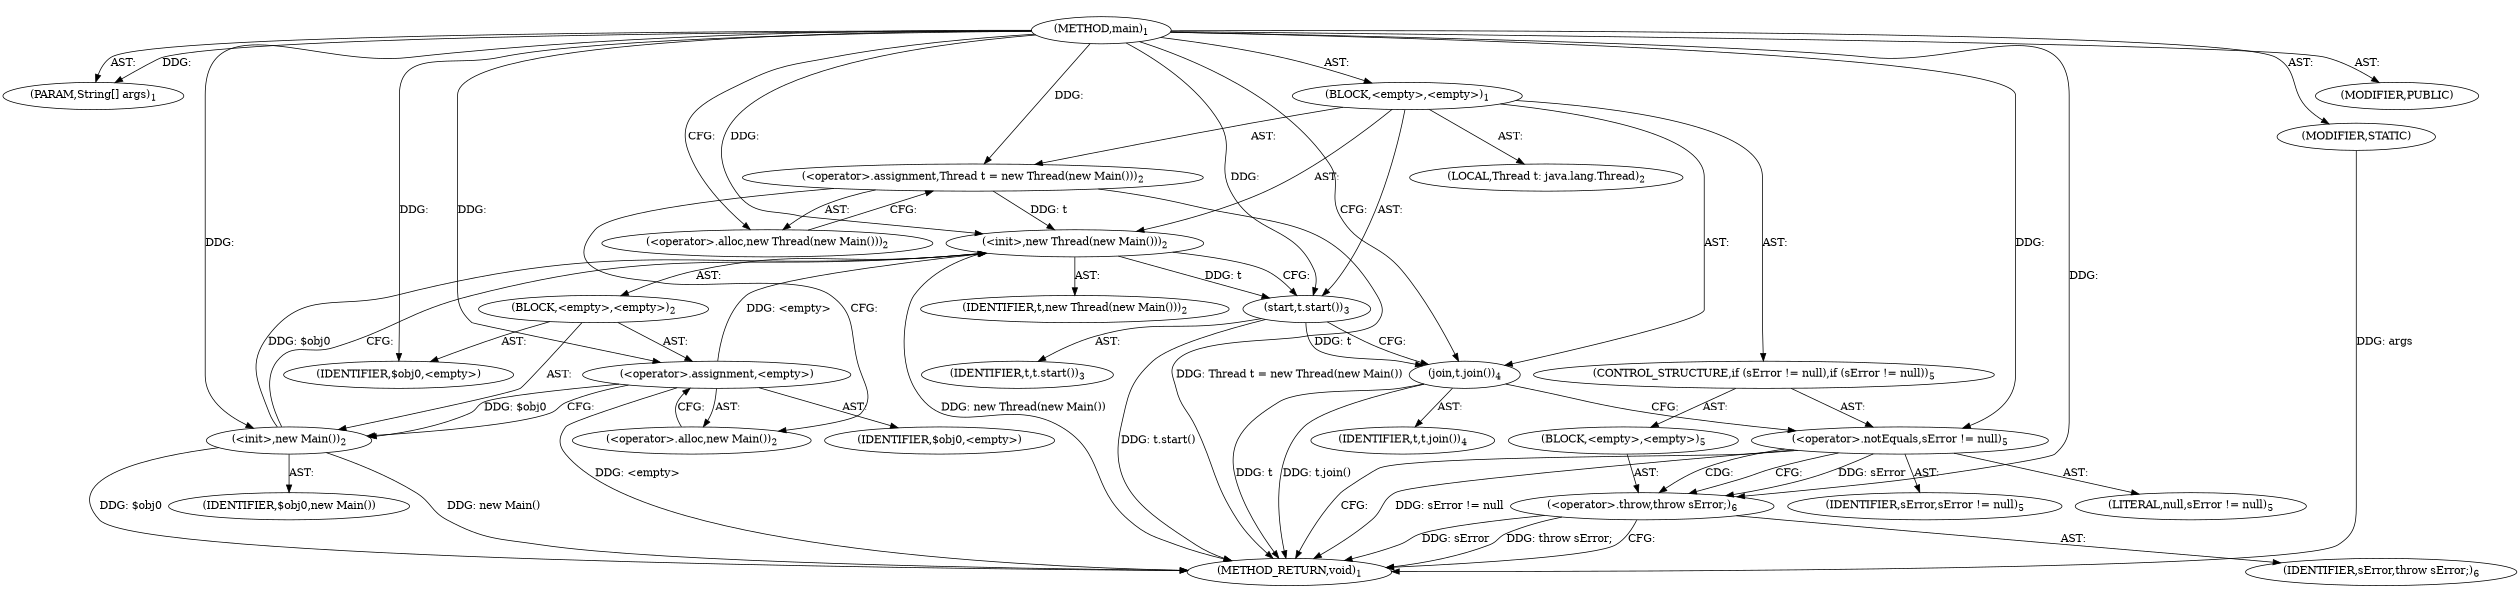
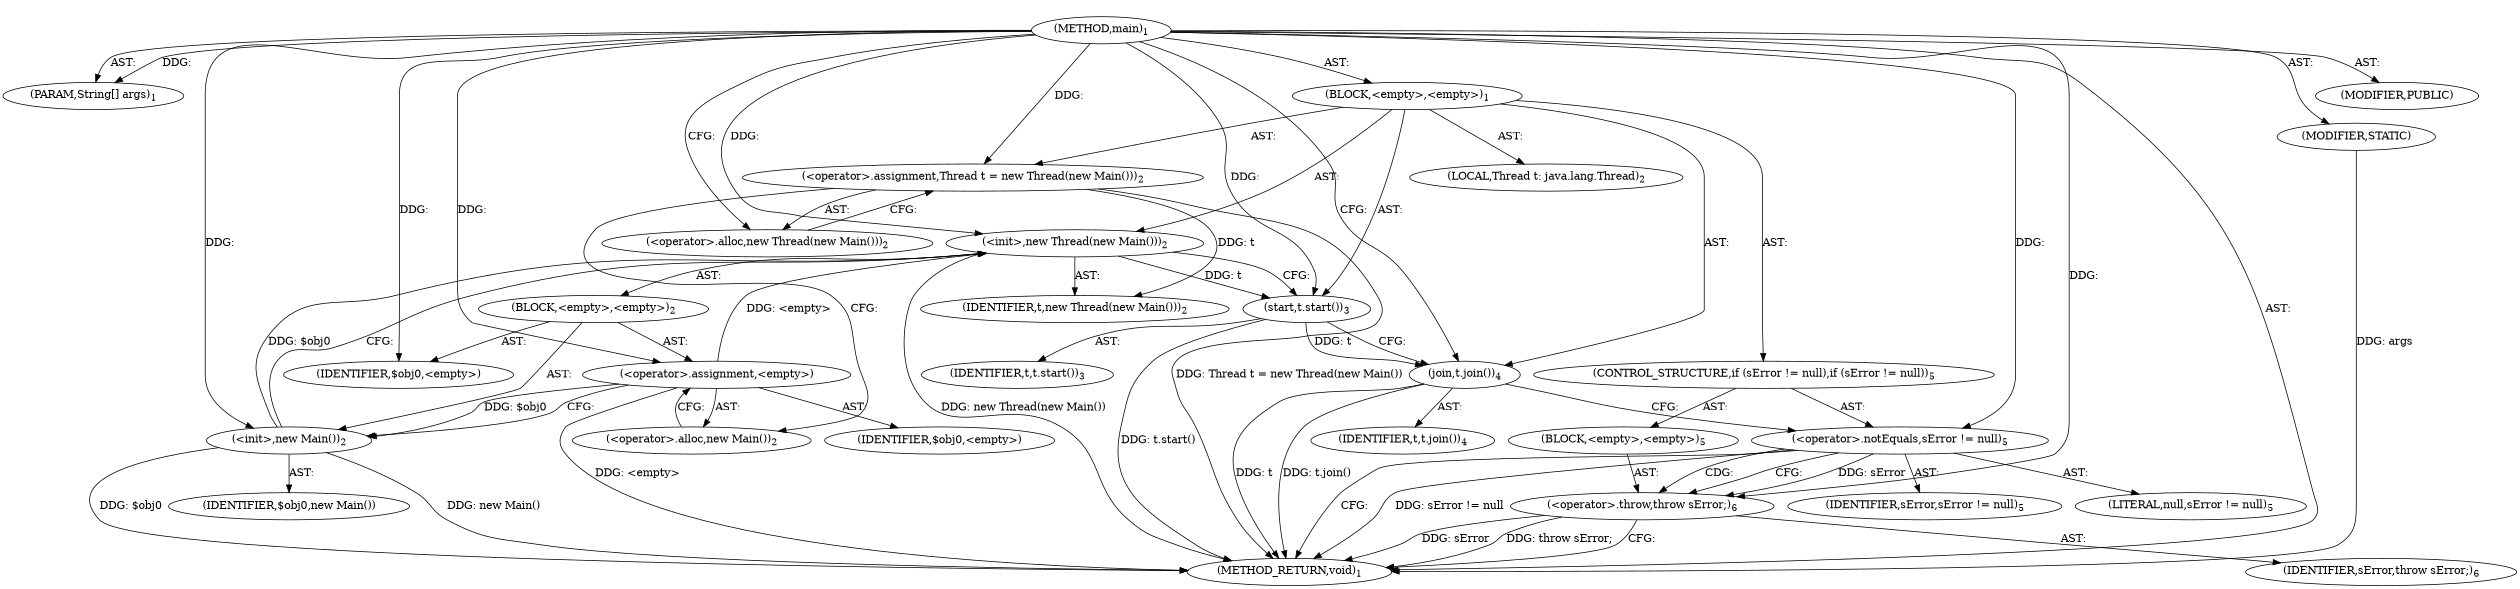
(1021, 208) -> (1203, 223)
none -> (2247, 276)
